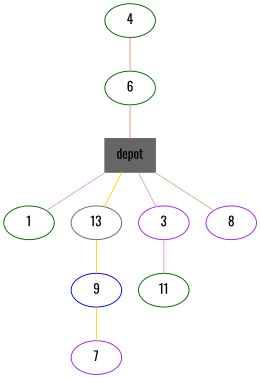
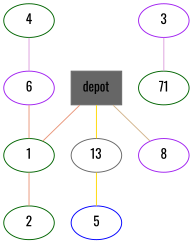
(130, 54) -> (29, 54)
(130, 88) -> (29, 88)
(130, 122) -> (29, 122)
(147, 190) -> none
(76, 191) -> (61, 123)
none -> (29, 223)
(96, 290) -> (96, 223)
(164, 290) -> (164, 88)
(96, 358) -> none
